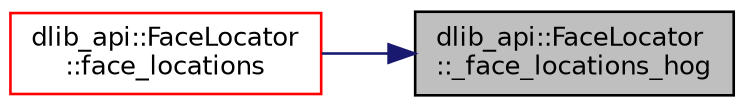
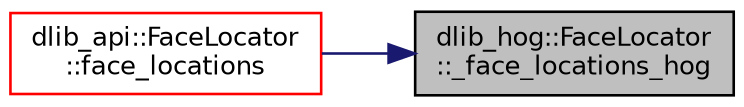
(574, 54) -> (574, 54)
